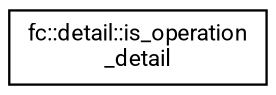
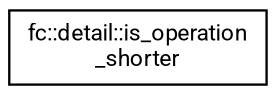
(138, 48) -> (138, 48)
